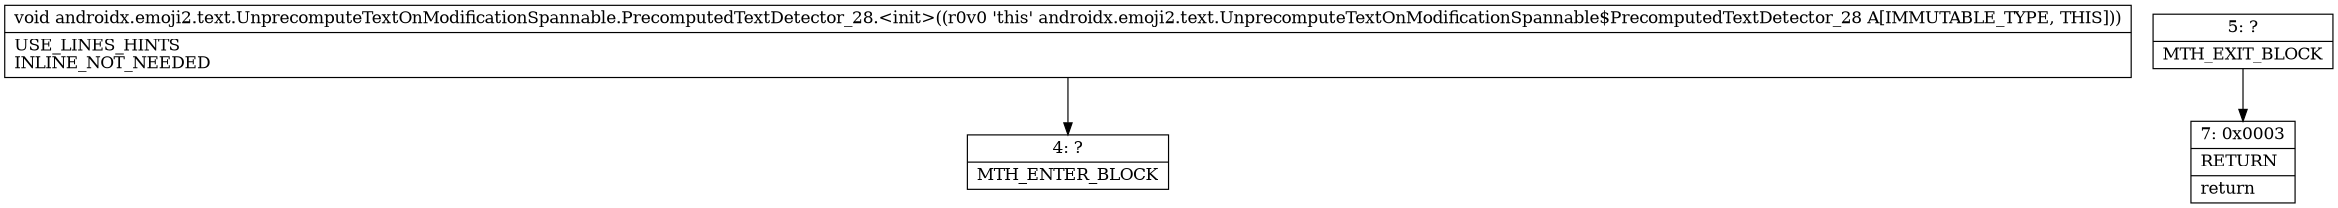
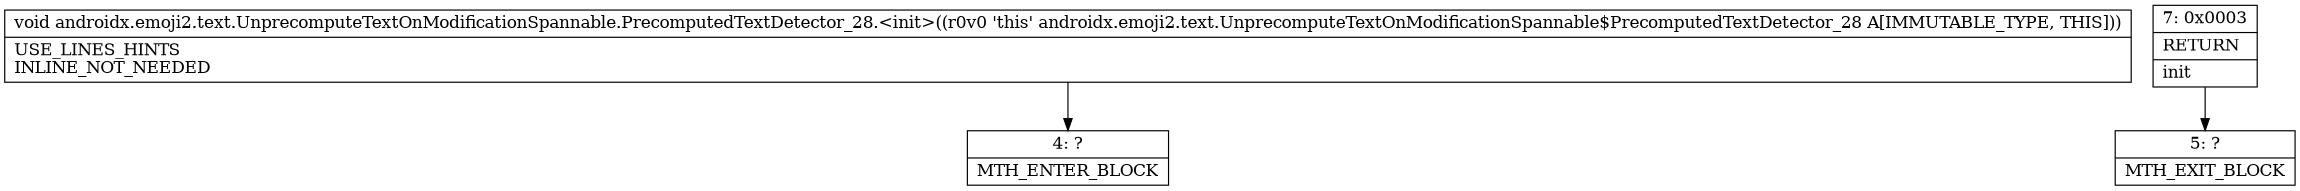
(2243, 89) -> (2205, 103)
(2228, 189) -> (2177, 73)
